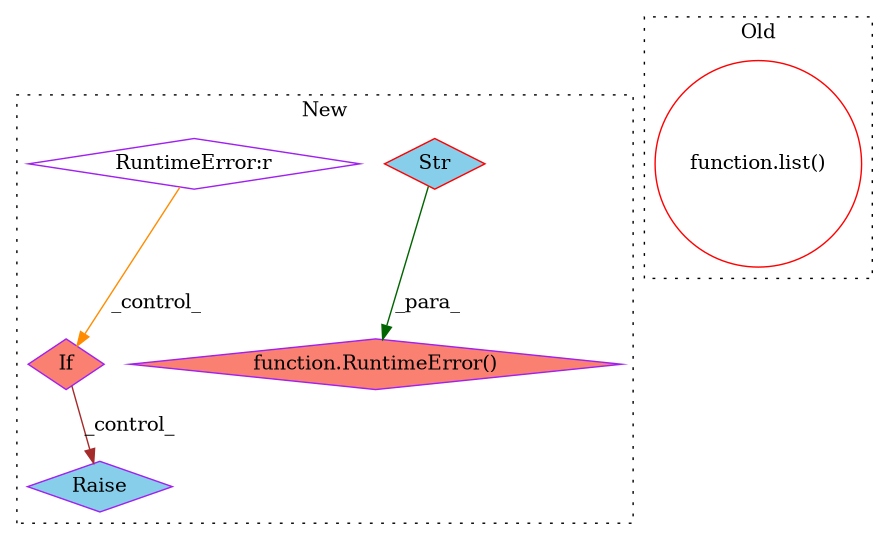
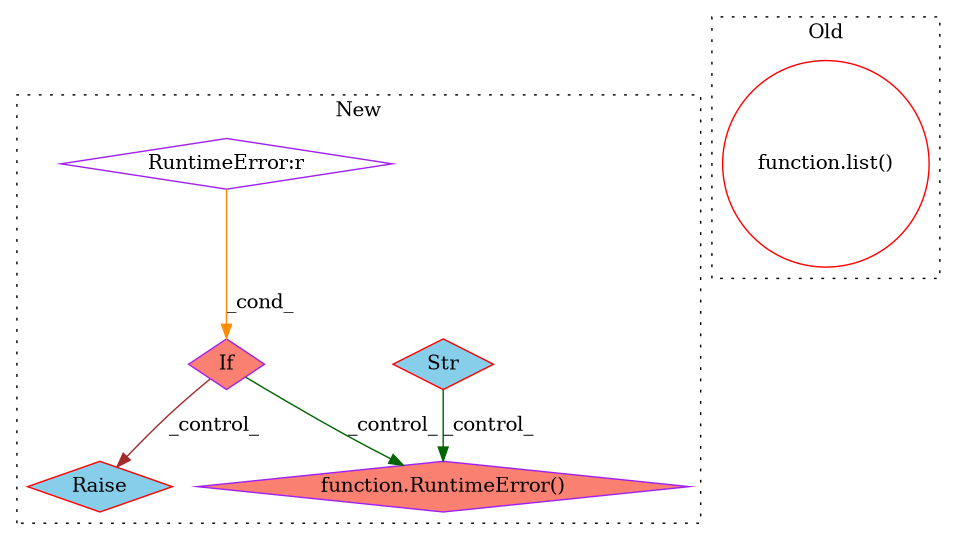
(156, 303) -> (260, 303)
(428, 303) -> (488, 425)
none -> (318, 419)
(100, 487) -> (100, 487)
